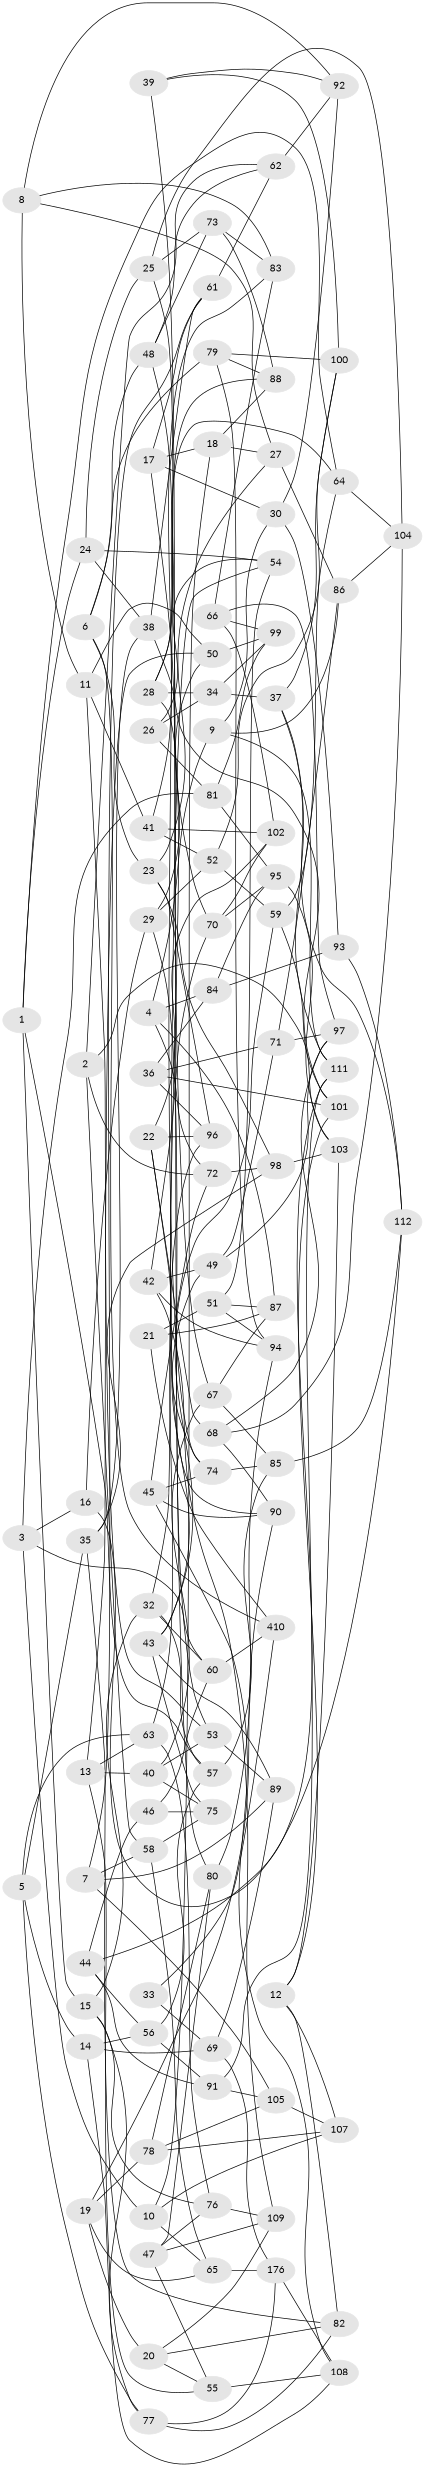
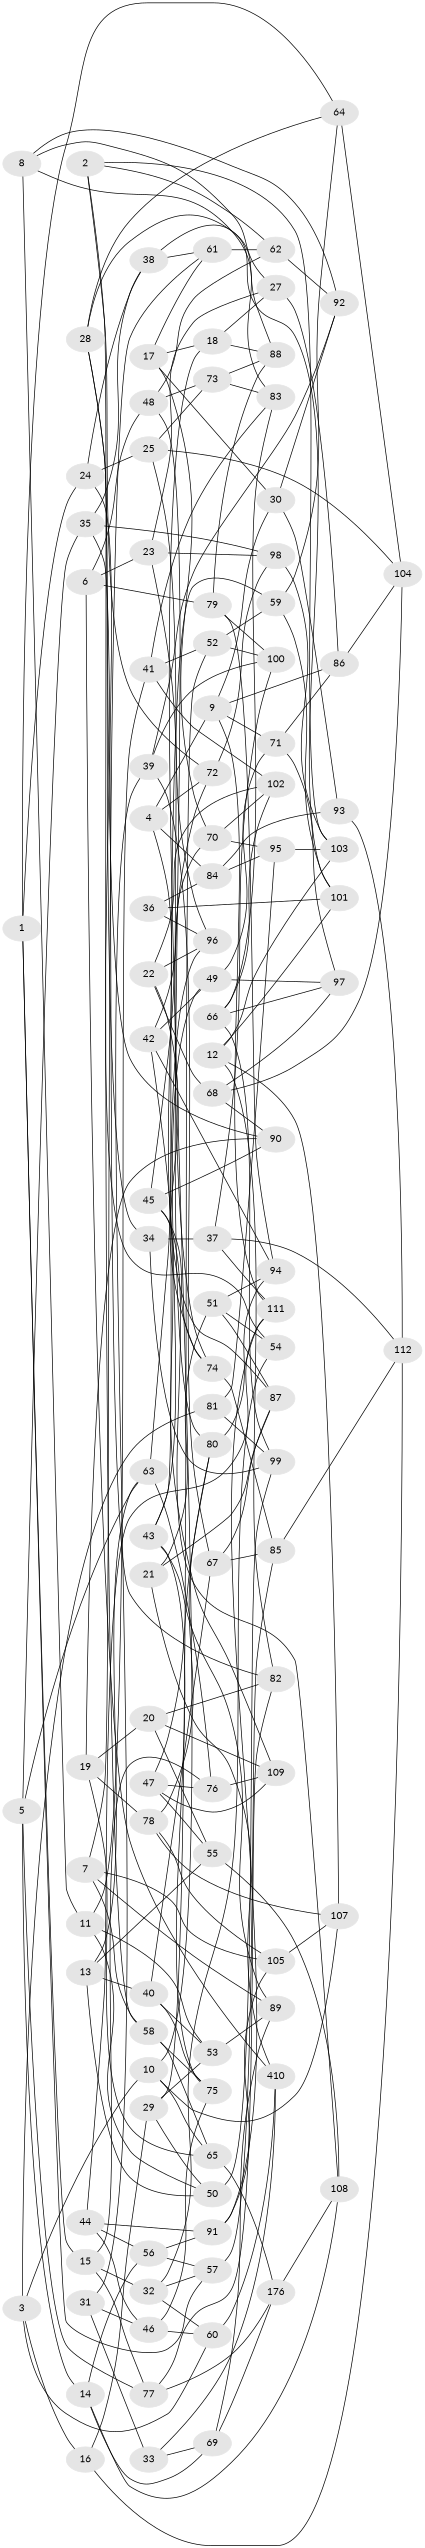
(149, 731) -> none
(212, 1058) -> (240, 724)
none -> (85, 2303)
